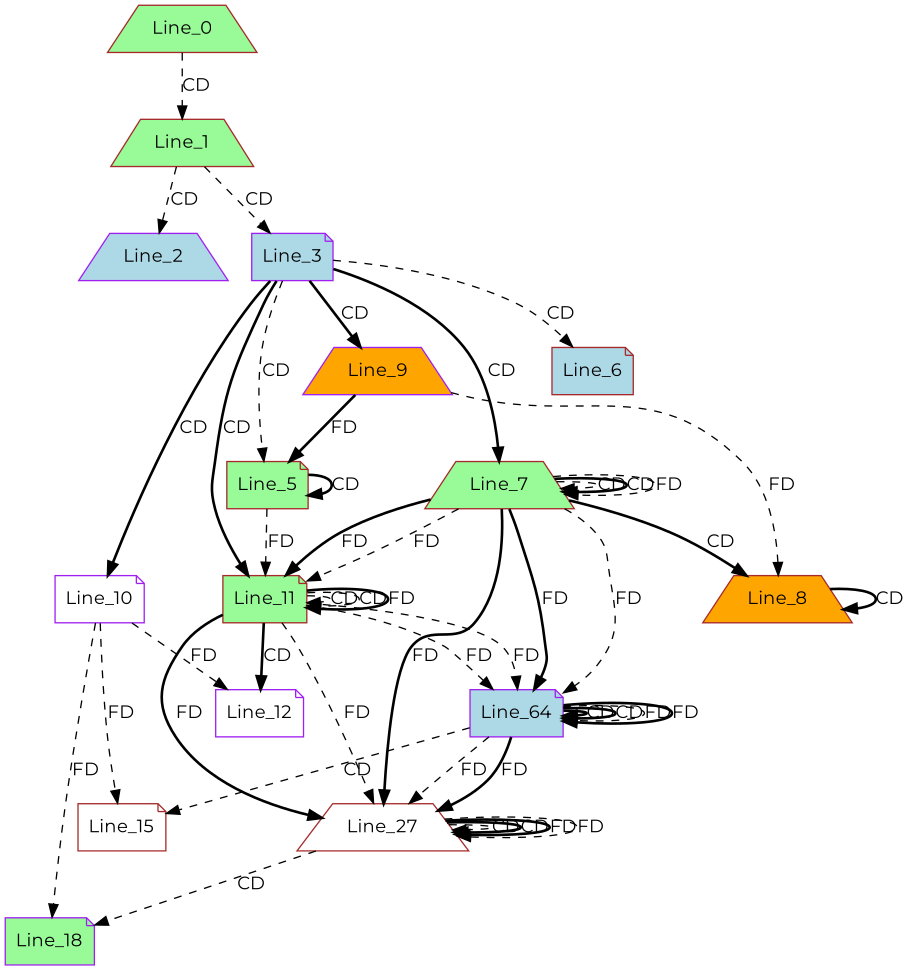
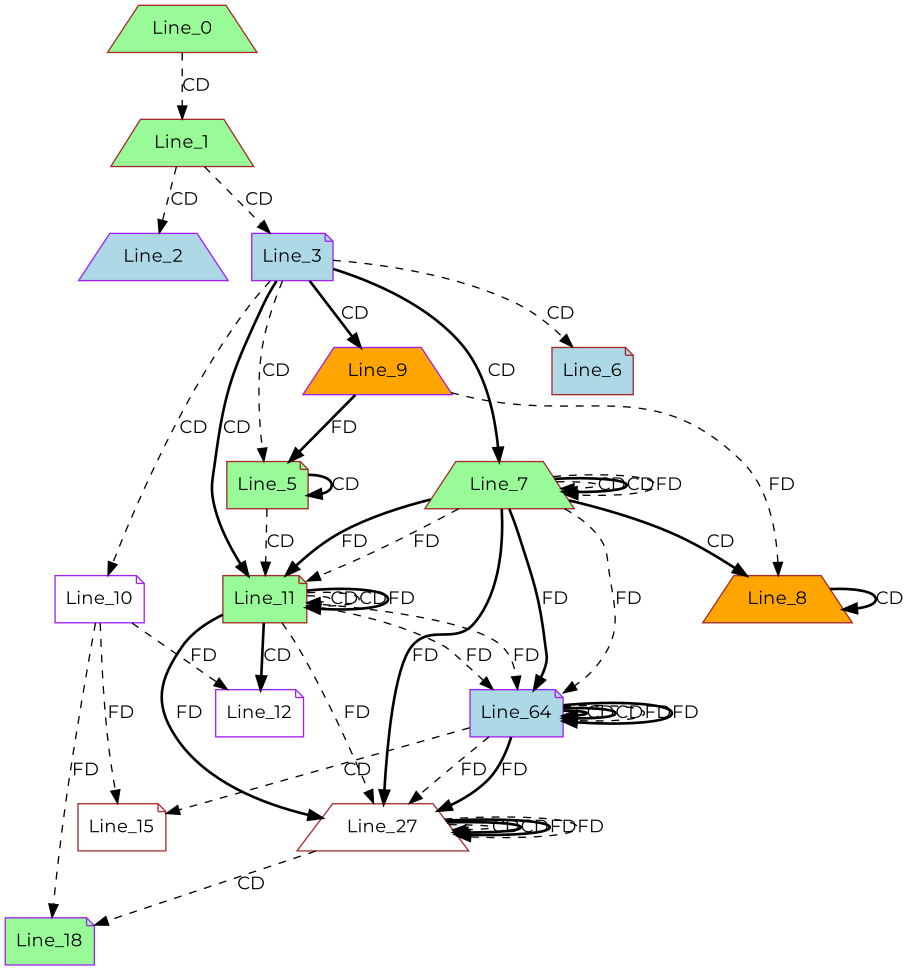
(180, 416) -> (180, 416)
(281, 542) -> (281, 542)
